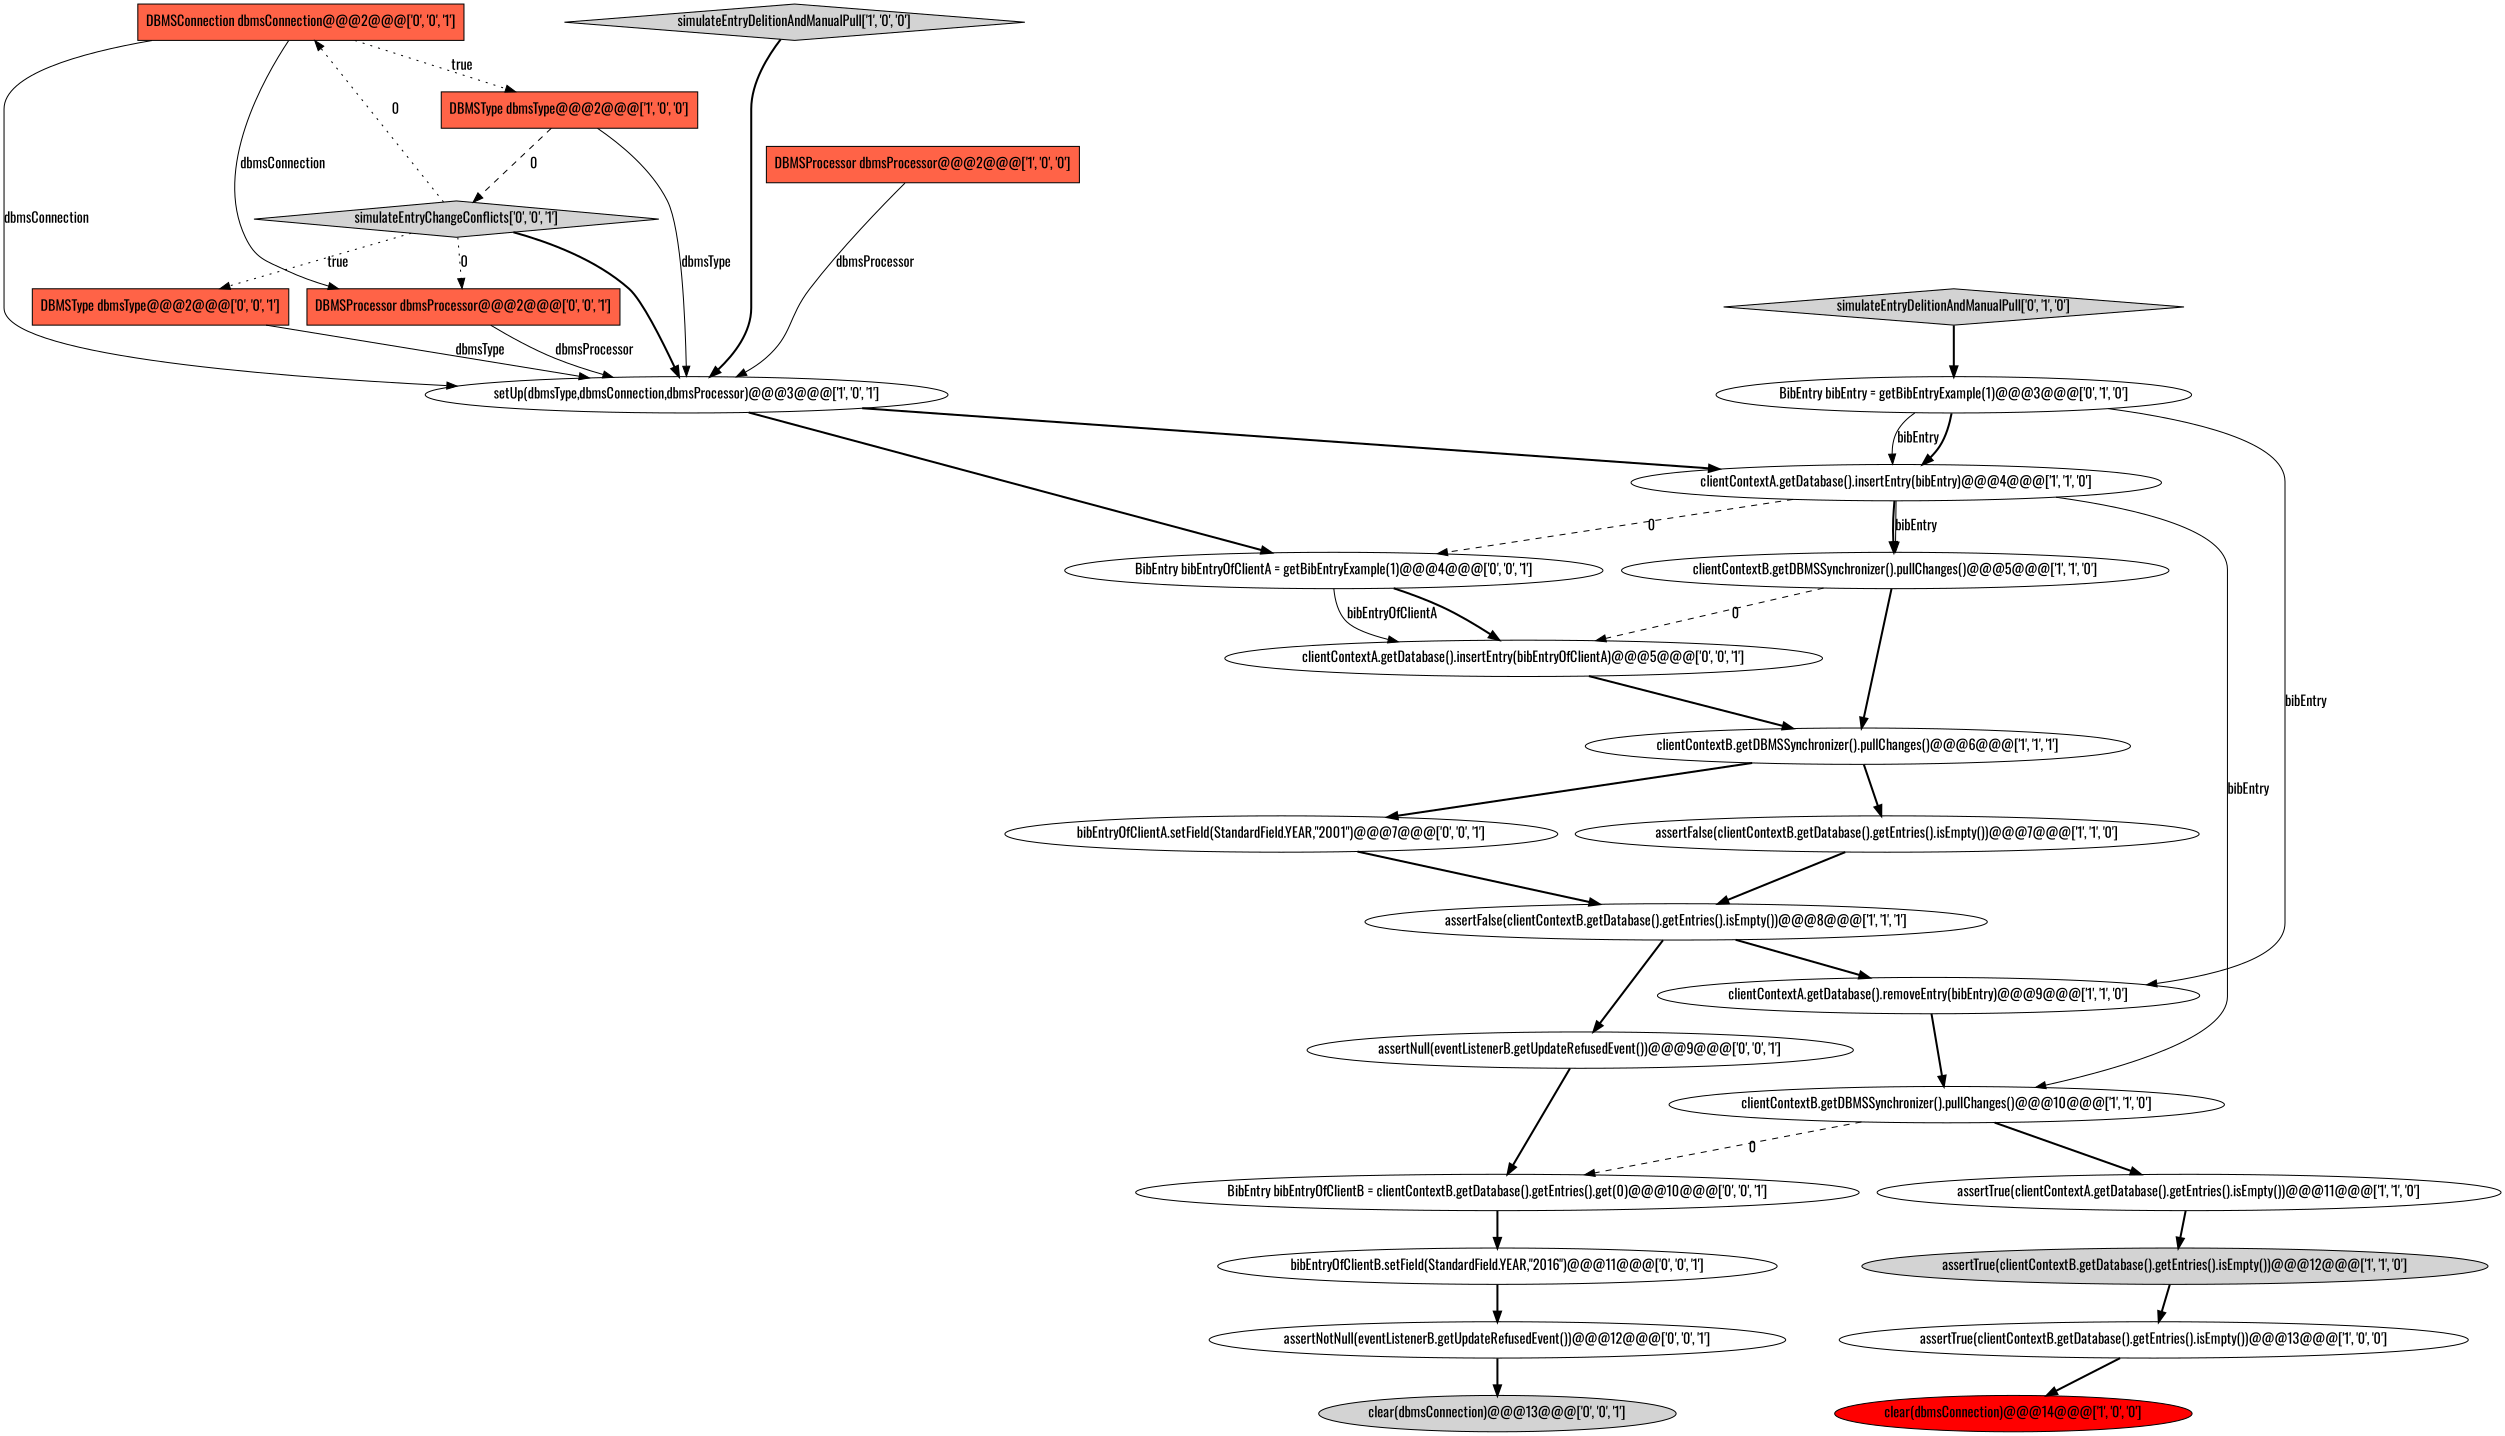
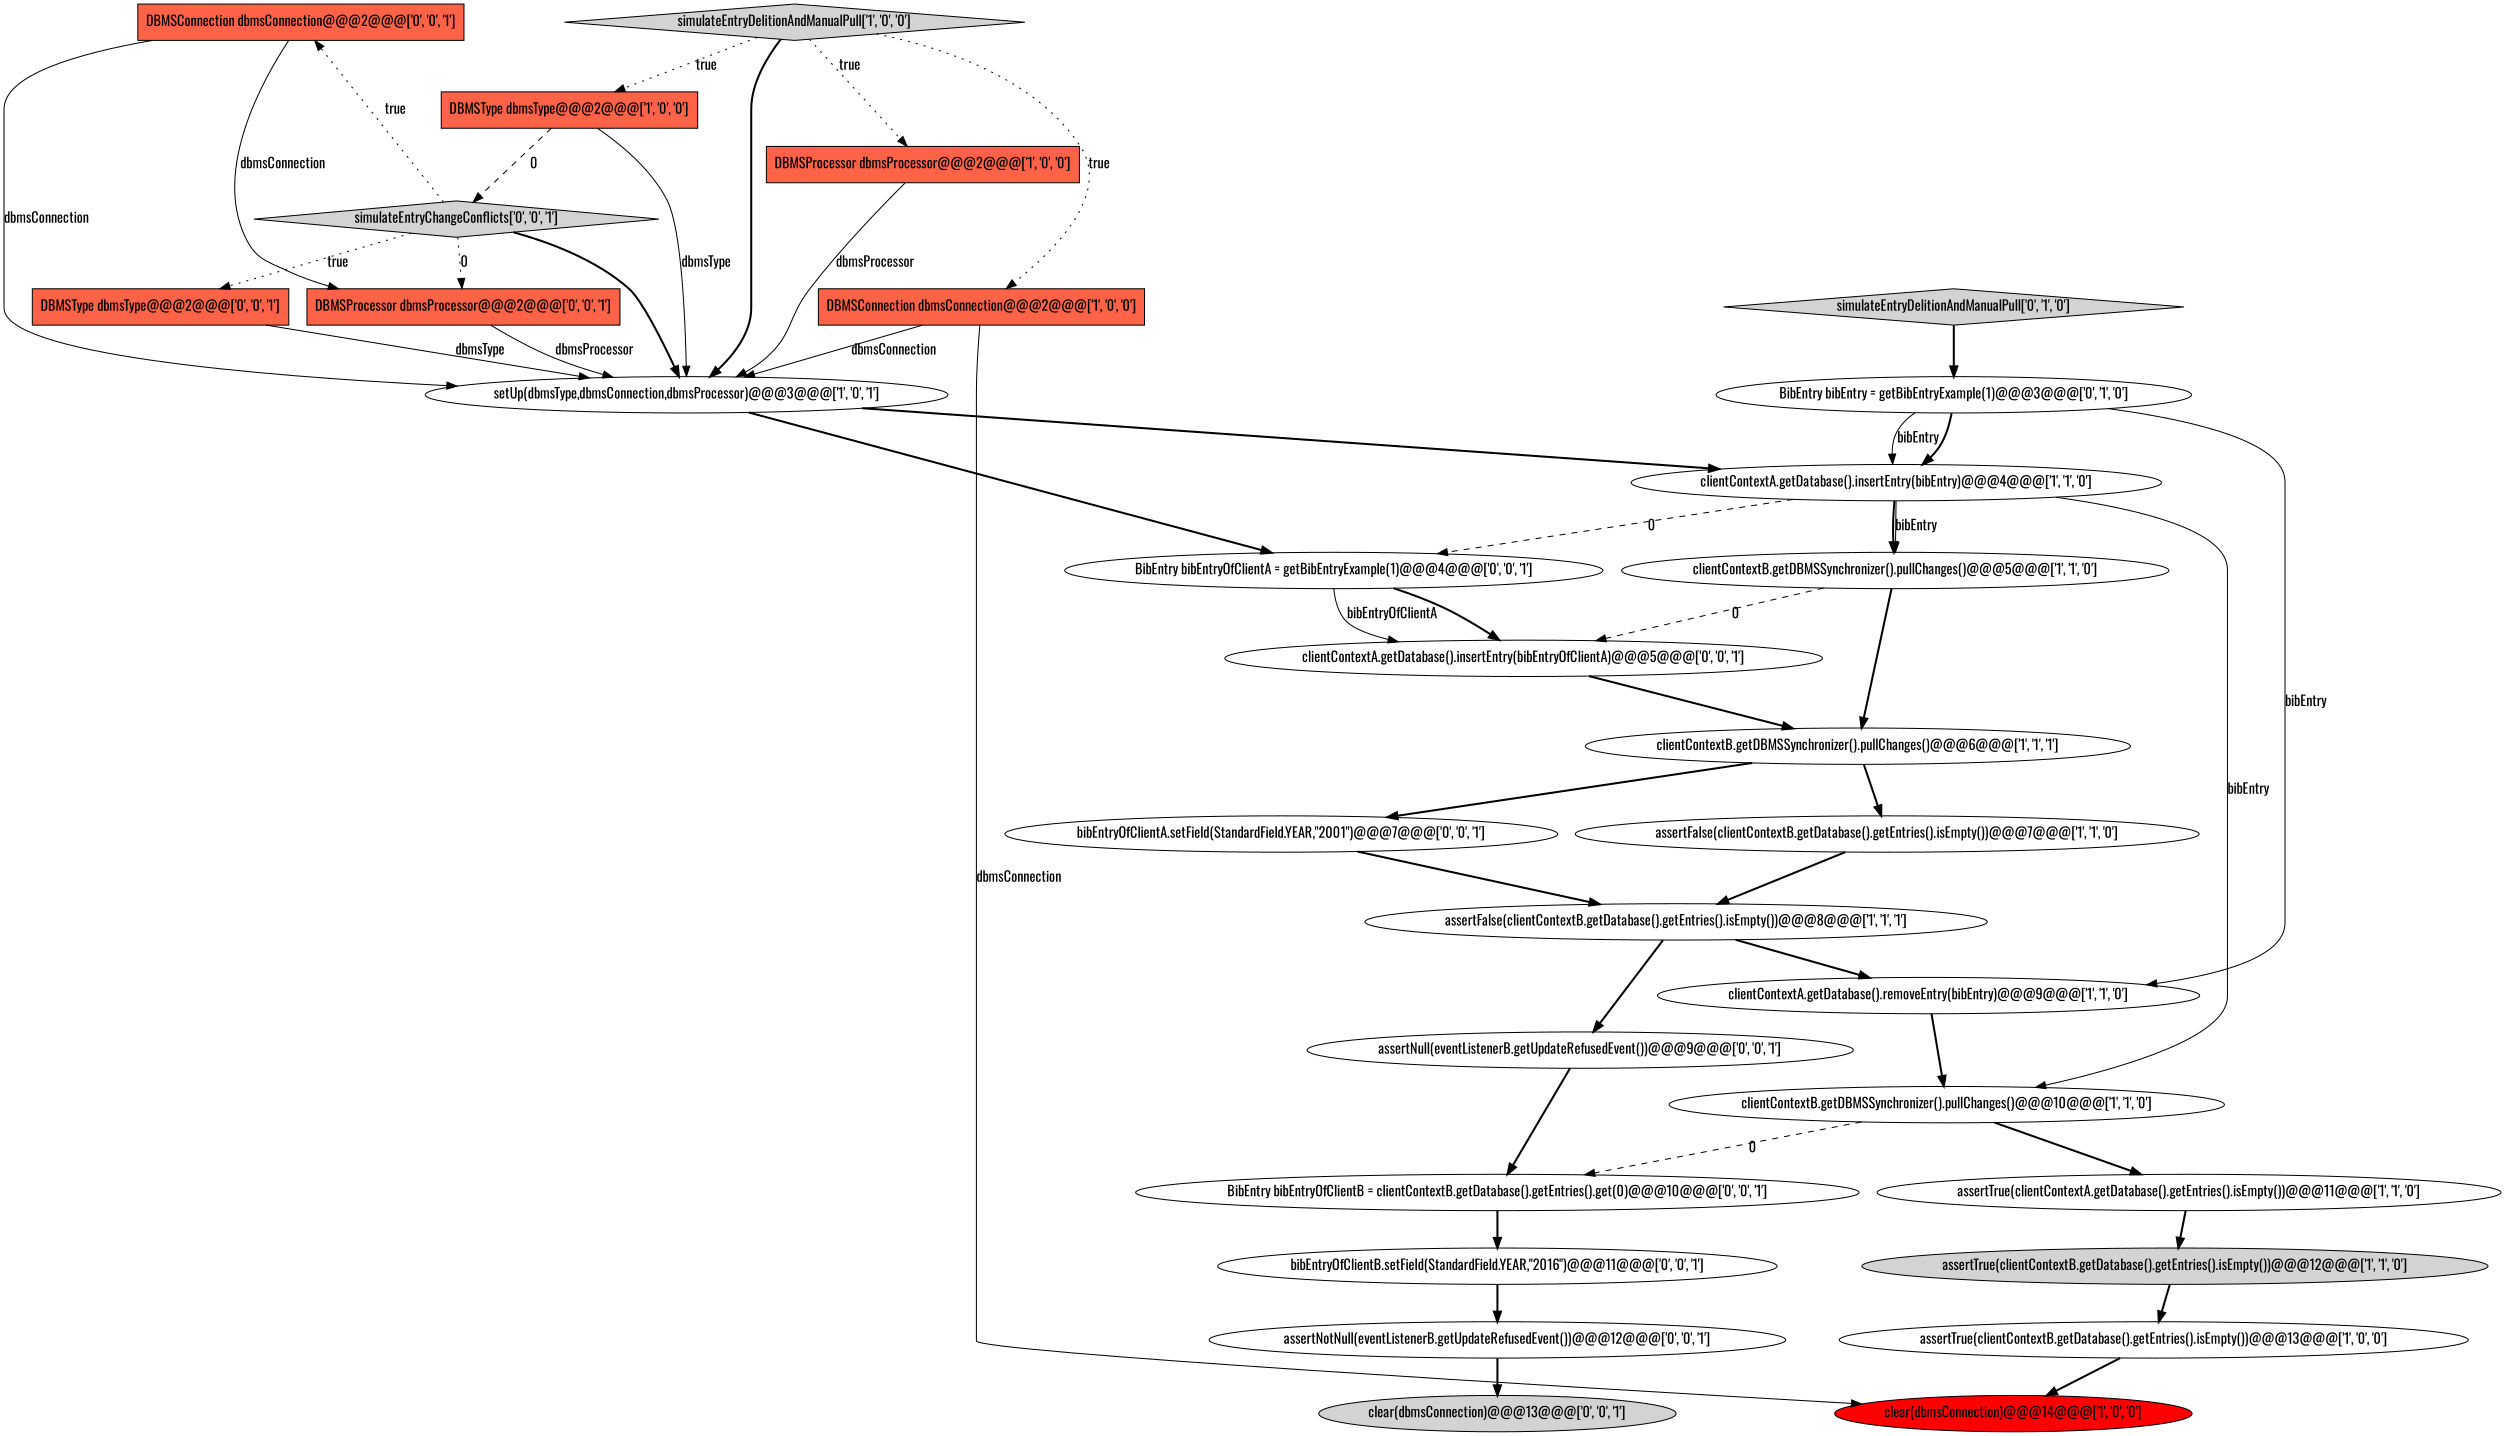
(430, 65) -> (691, 63)
none -> (855, 89)
(396, 110) -> (396, 110)
none -> (981, 307)
